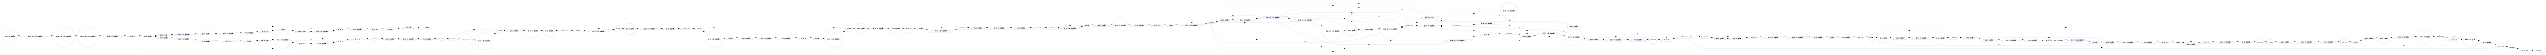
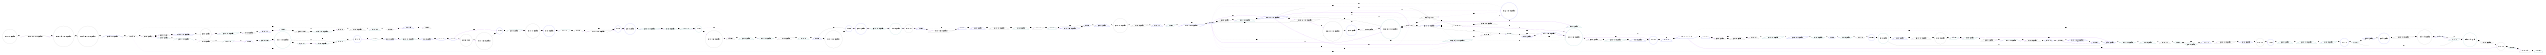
(466, 40) -> (466, 40)
